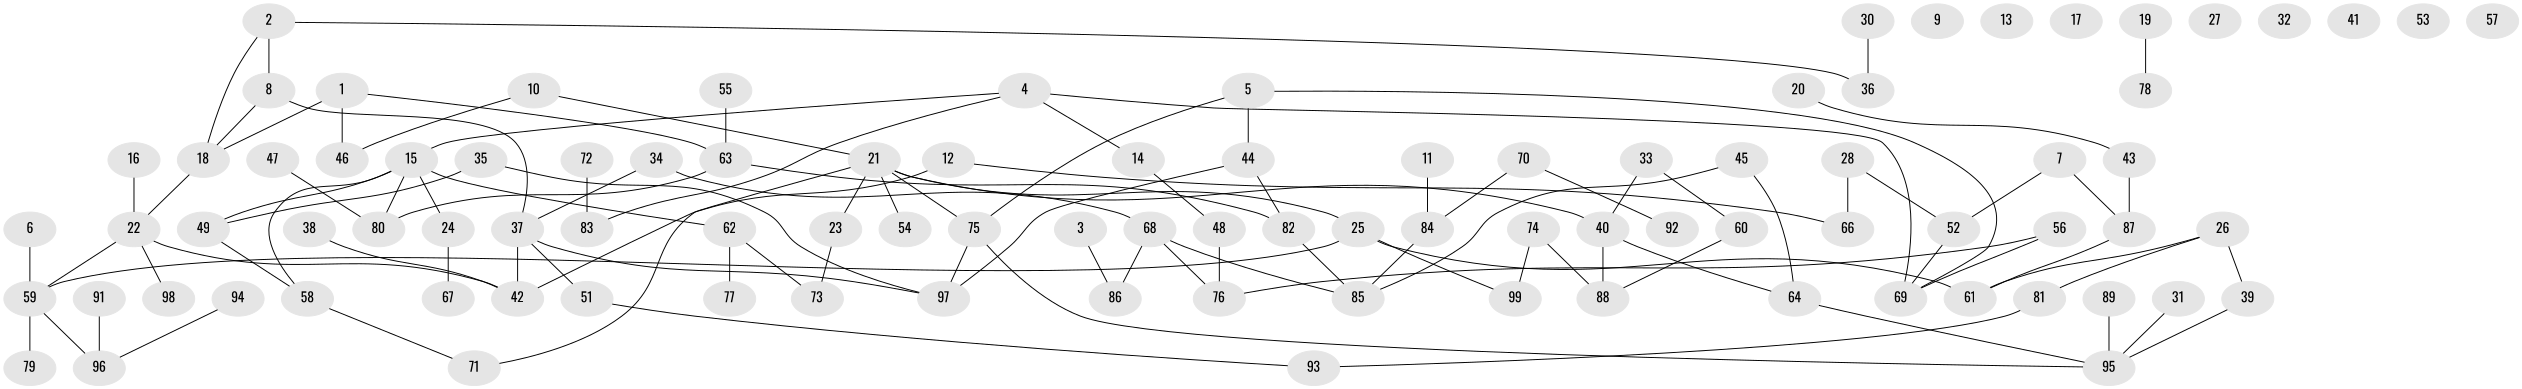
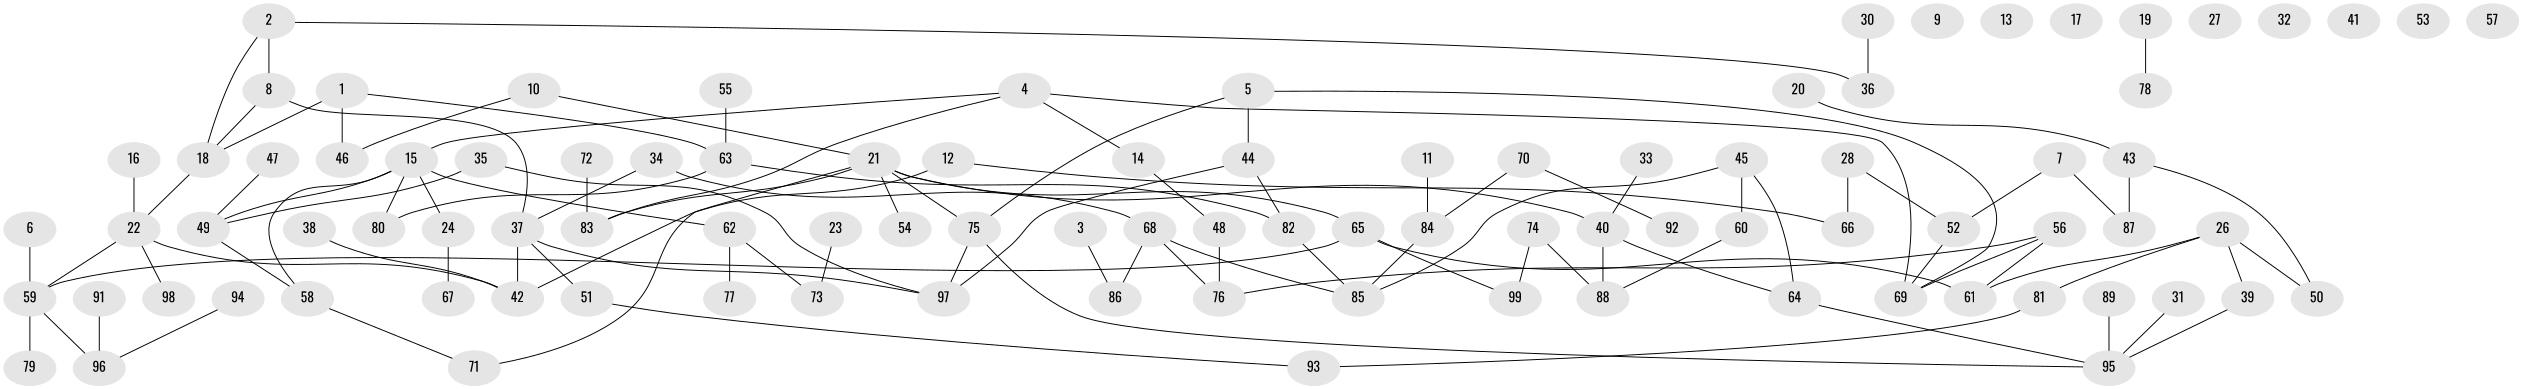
(326, 195) -> (238, 195)
(1694, 195) -> (1742, 195)
(850, 203) -> (730, 193)
(1358, 229) -> (1358, 229)
(2062, 260) -> (2015, 264)
none -> (2317, 299)
